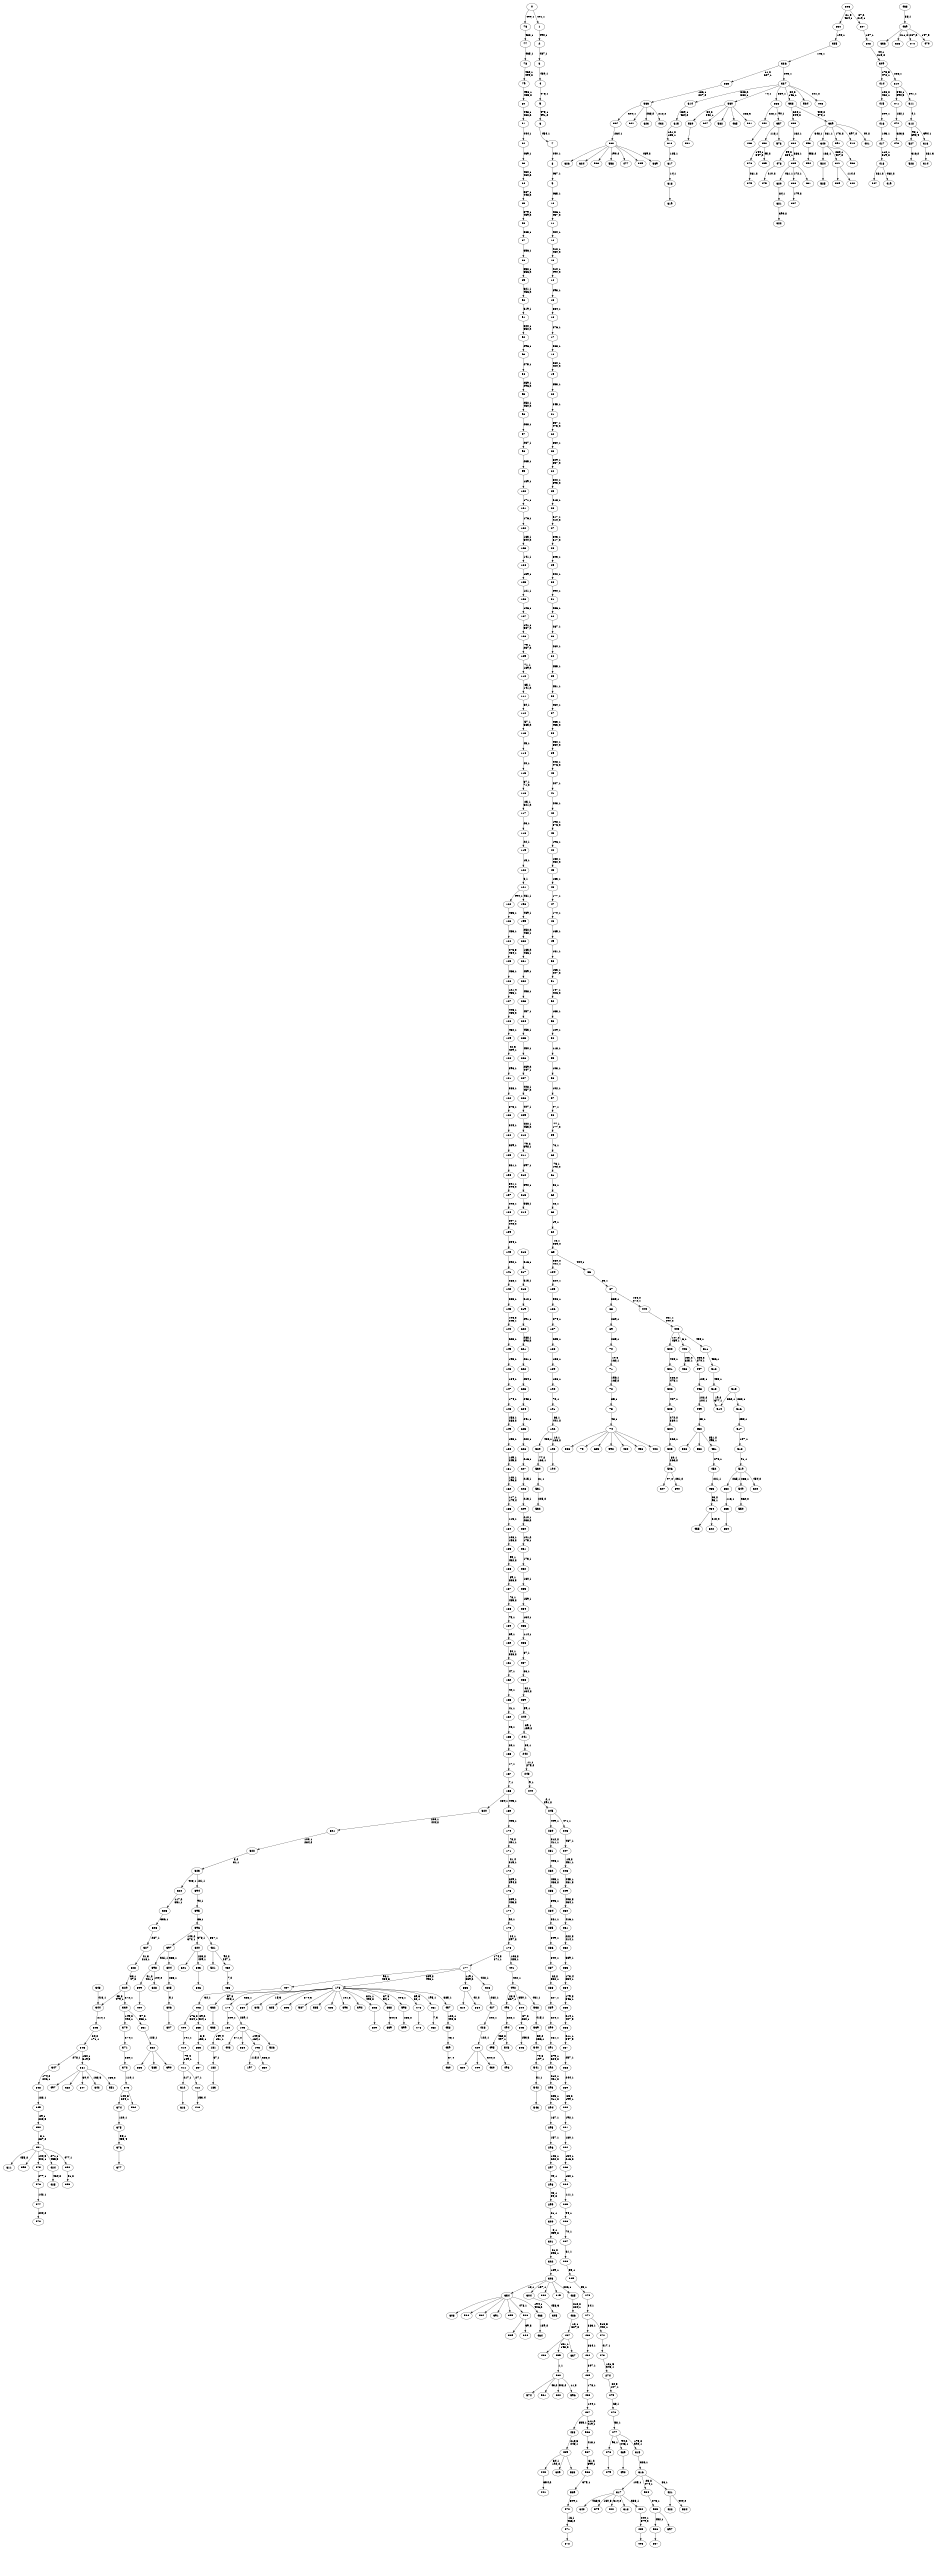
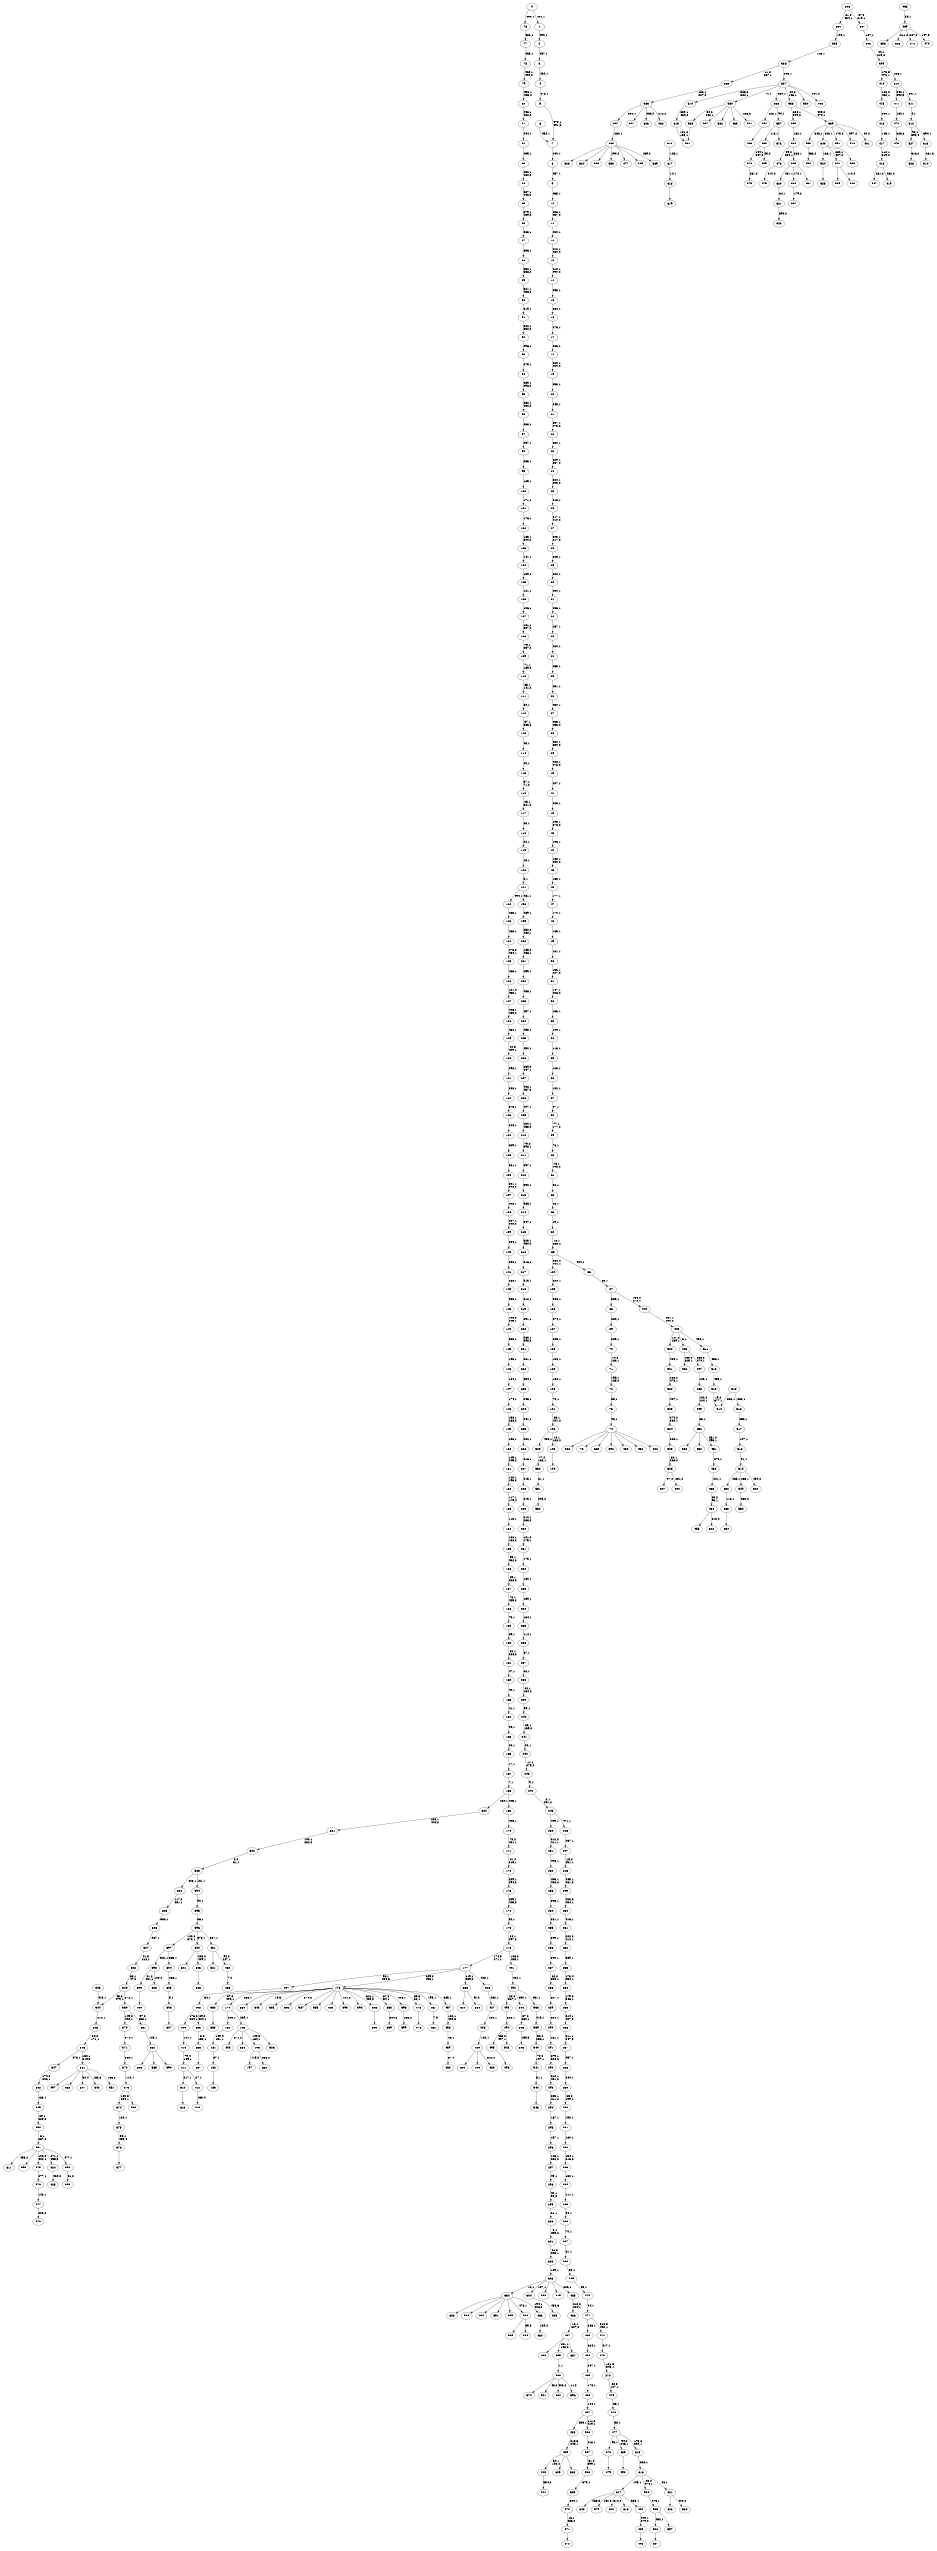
(540, 113) -> (552, 121)
(667, 132) -> (679, 134)
(829, 134) -> (829, 134)
none -> (523, 1232)
